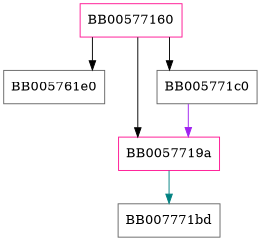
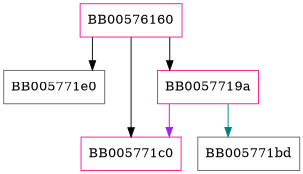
(131, 20) -> (131, 20)
(54, 87) -> (54, 87)
(207, 87) -> (131, 154)
(188, 116) -> (169, 116)
(169, 220) -> (249, 154)
